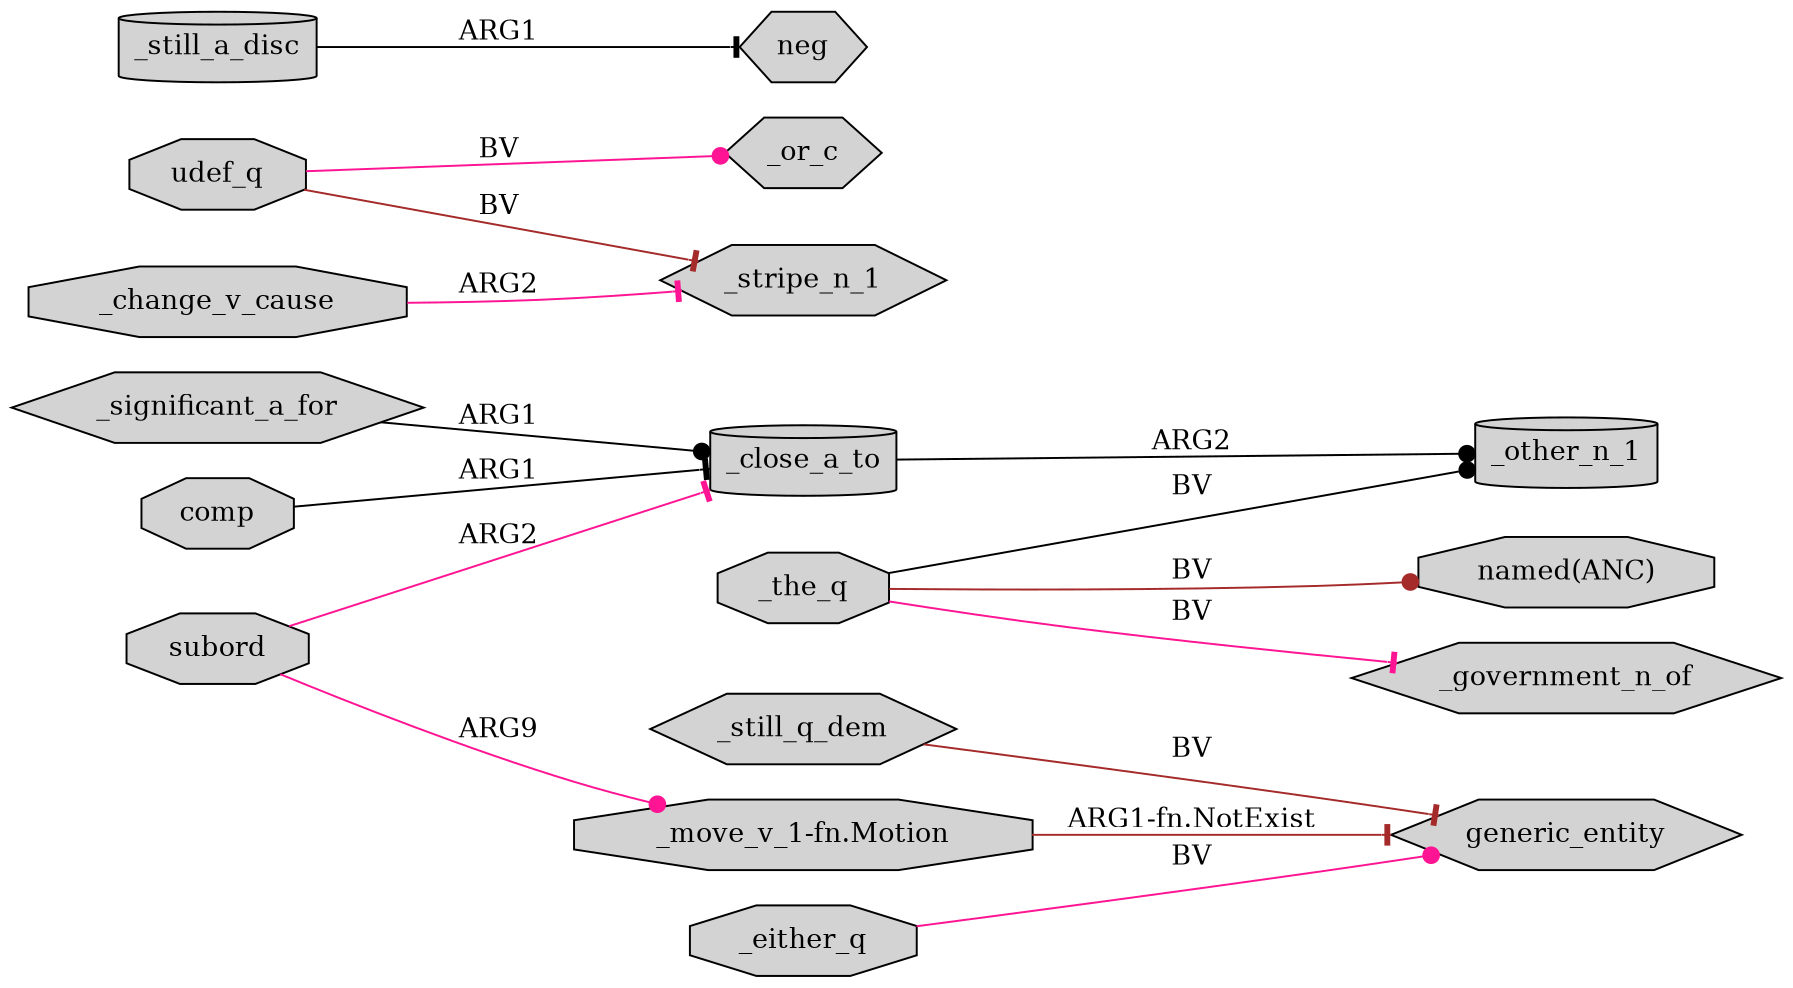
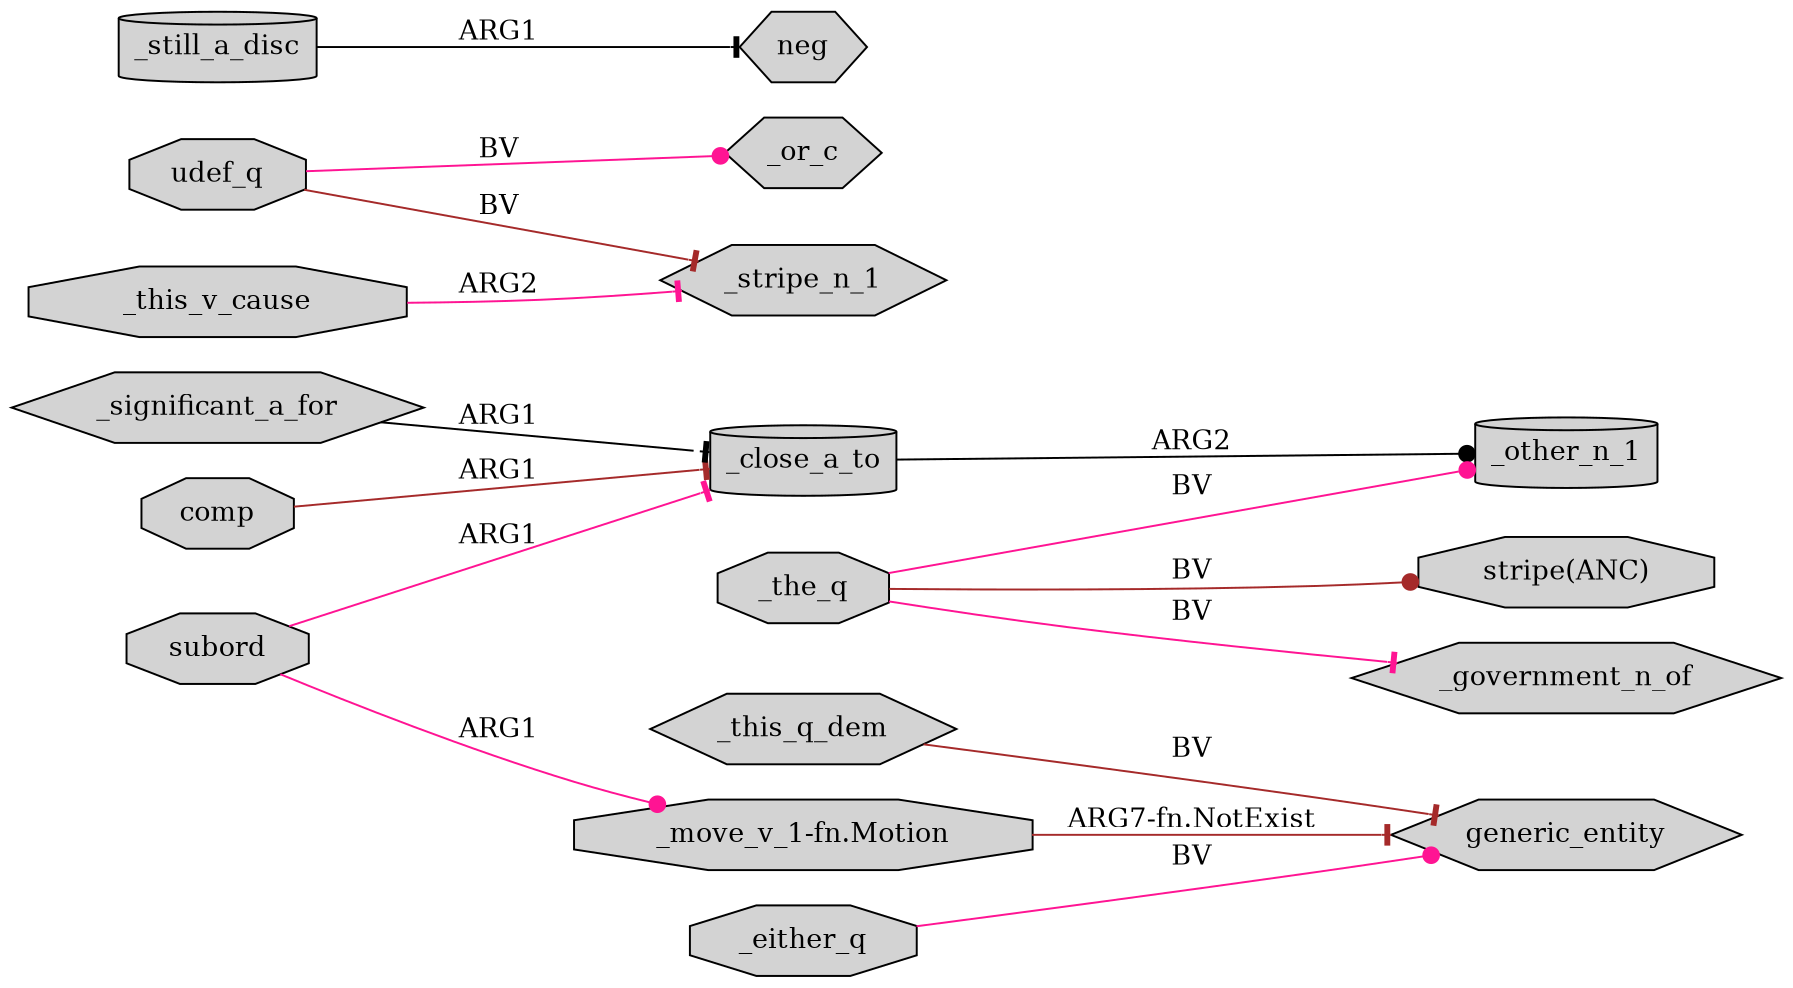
(218, 302) -> (218, 302)
(537, 437) -> (537, 437)
(497, 488) -> (497, 488)
(1174, 522) -> (1174, 522)
(499, 536) -> (499, 536)
(1566, 572) -> (1566, 572)
(803, 729) -> (803, 729)
(499, 730) -> (499, 730)
(1192, 820) -> (1192, 820)
